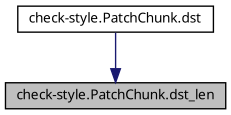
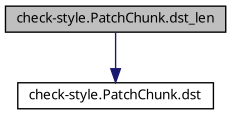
(116, 51) -> (116, 51)
